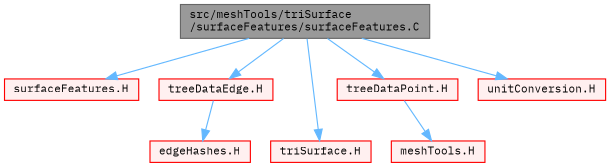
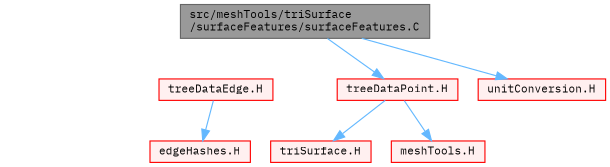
(261, 55) -> none
(313, 84) -> (364, 117)
(72, 90) -> none
